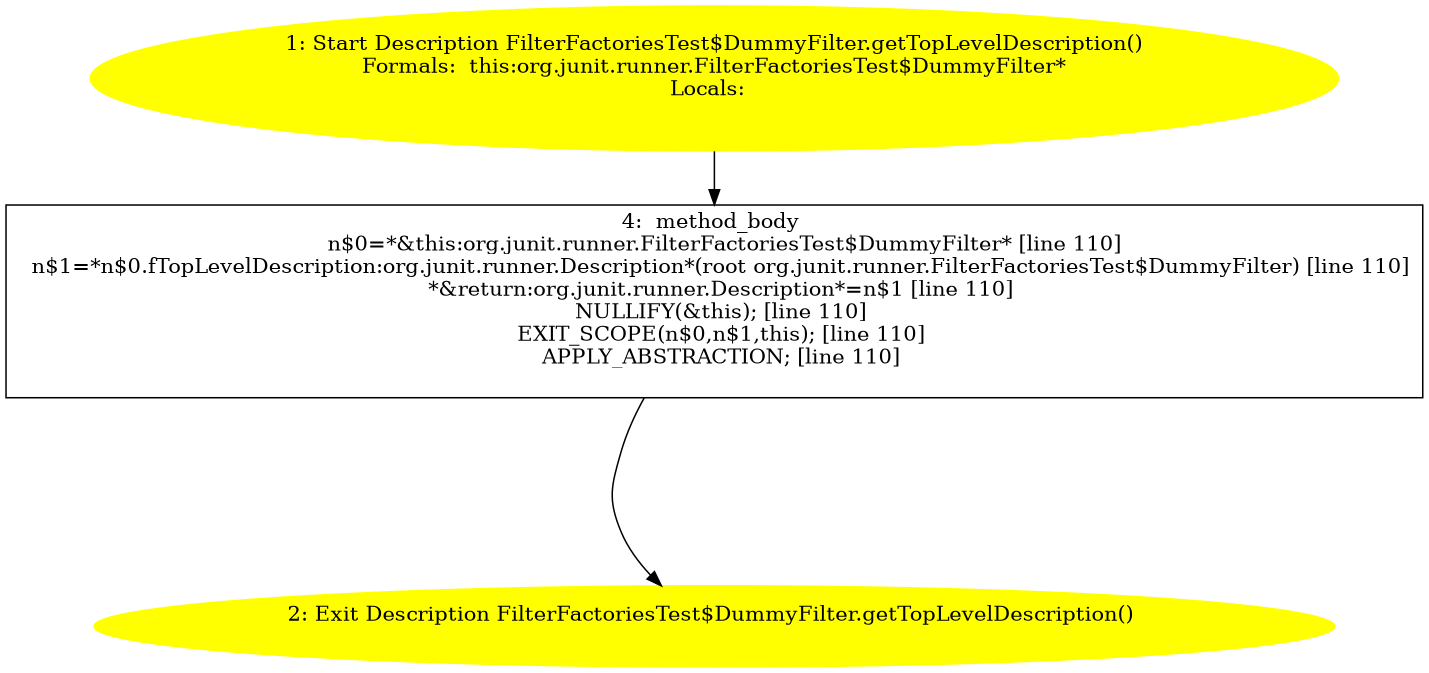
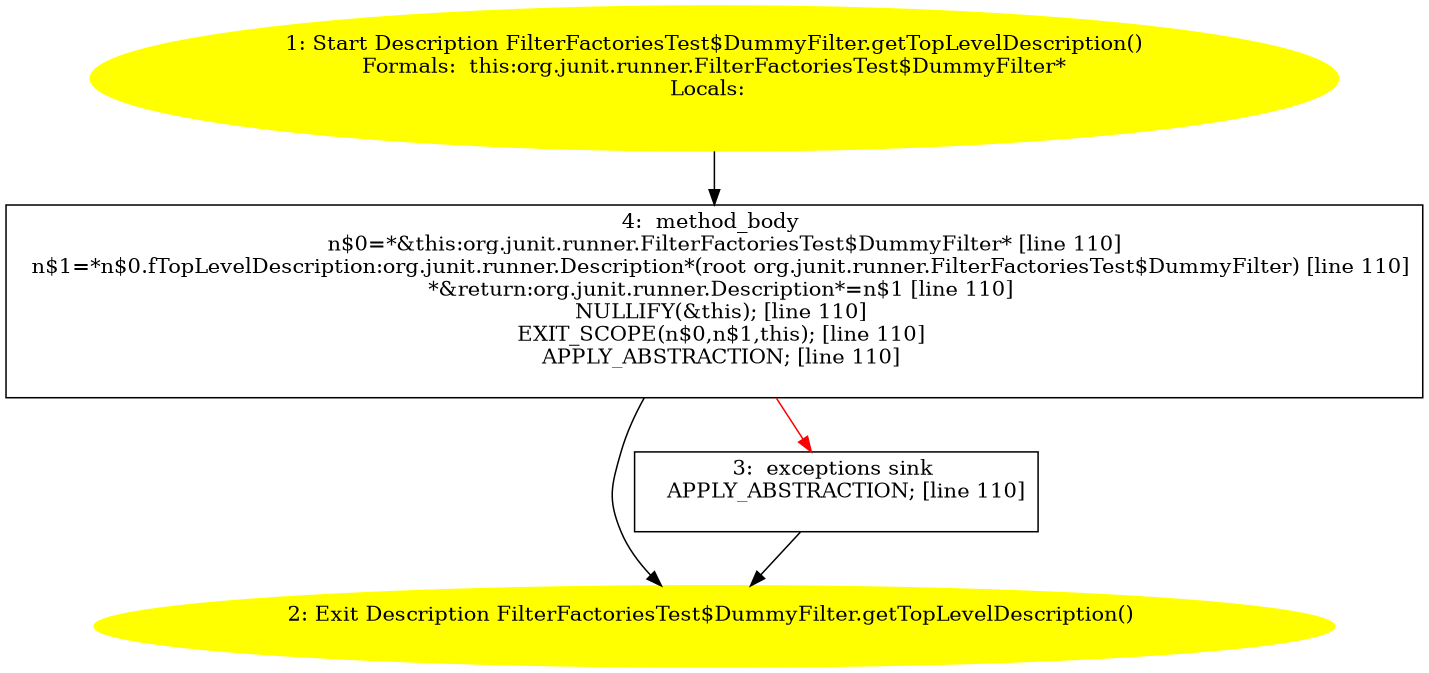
none -> (836, 492)
